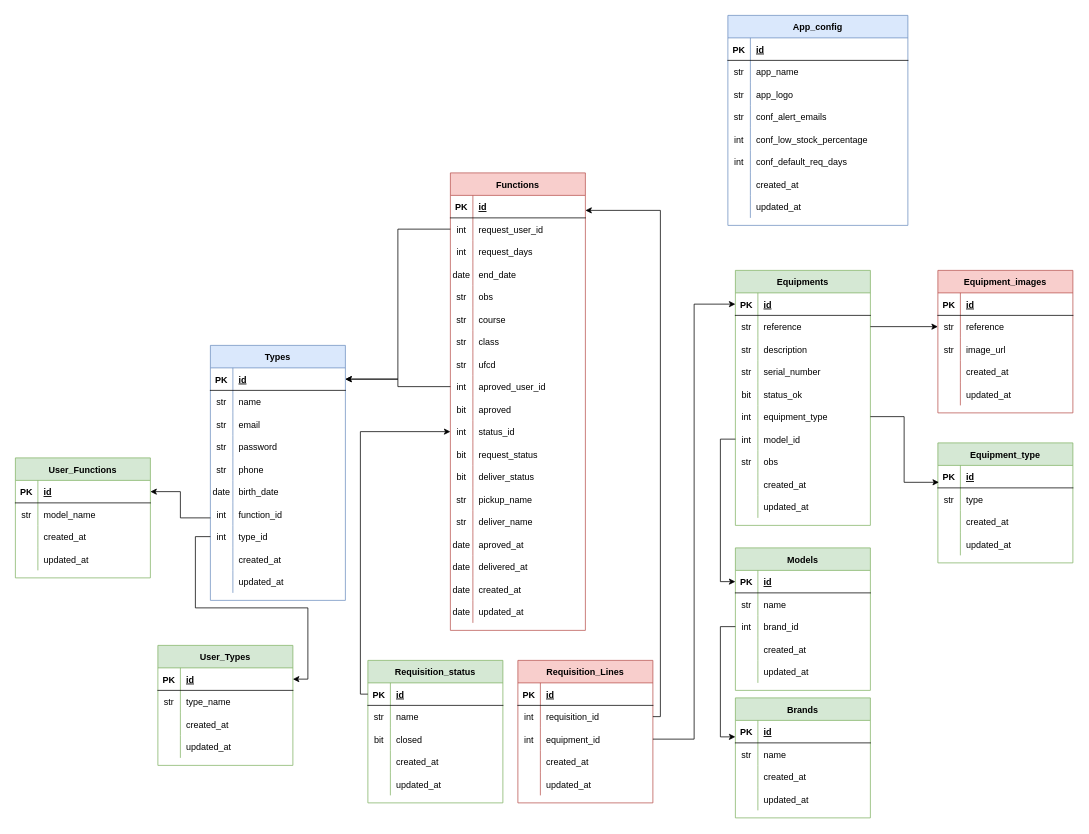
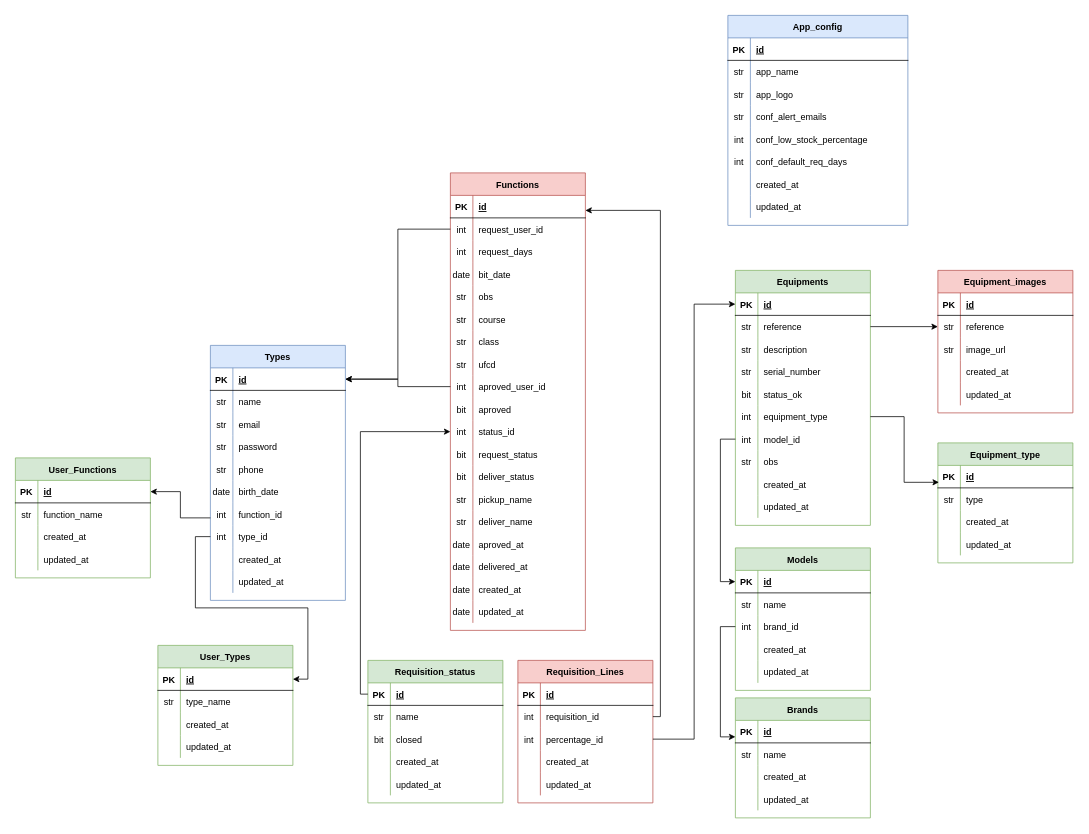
(499, 275) -> (497, 275)
(68, 515) -> (75, 515)
(574, 740) -> (578, 740)
